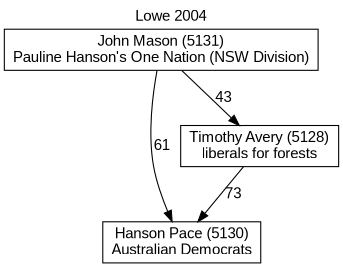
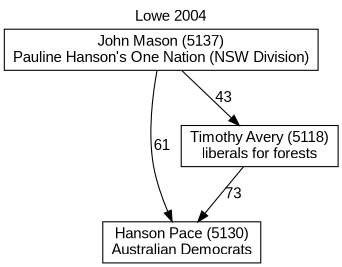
(161, 50) -> (161, 50)
(260, 146) -> (260, 146)
